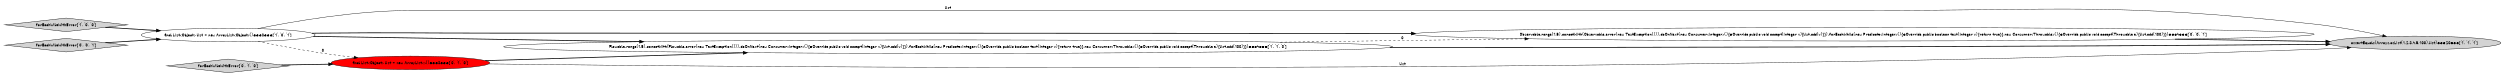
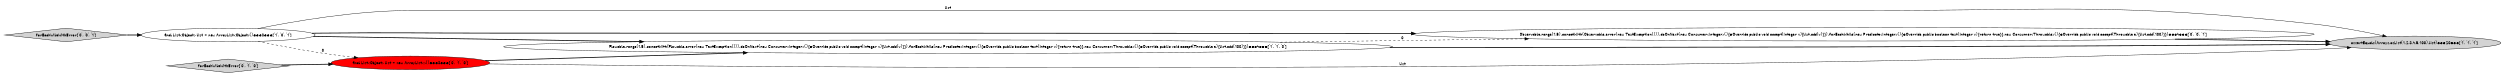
(66, 25) -> none
